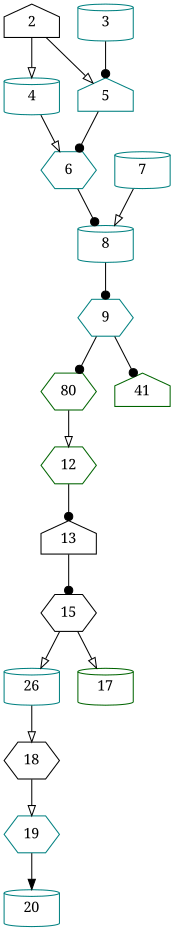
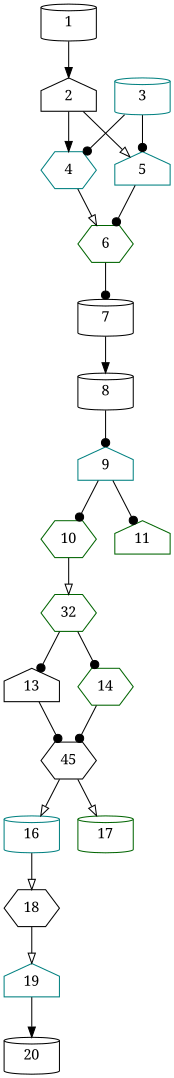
none -> (69, 23)
(32, 53) -> (69, 126)
(32, 96) -> (69, 170)
none -> (110, 129)
(69, 170) -> (106, 244)
(142, 170) -> (106, 318)
(126, 202) -> (106, 350)
(85, 203) -> (106, 277)
(106, 244) -> (106, 392)
(106, 318) -> (106, 465)
(69, 392) -> (69, 539)
(142, 392) -> (142, 539)
(69, 465) -> (69, 613)
(69, 613) -> (69, 761)
(32, 687) -> (32, 834)
none -> (106, 687)
(32, 834) -> (32, 982)
(32, 908) -> (32, 1056)
